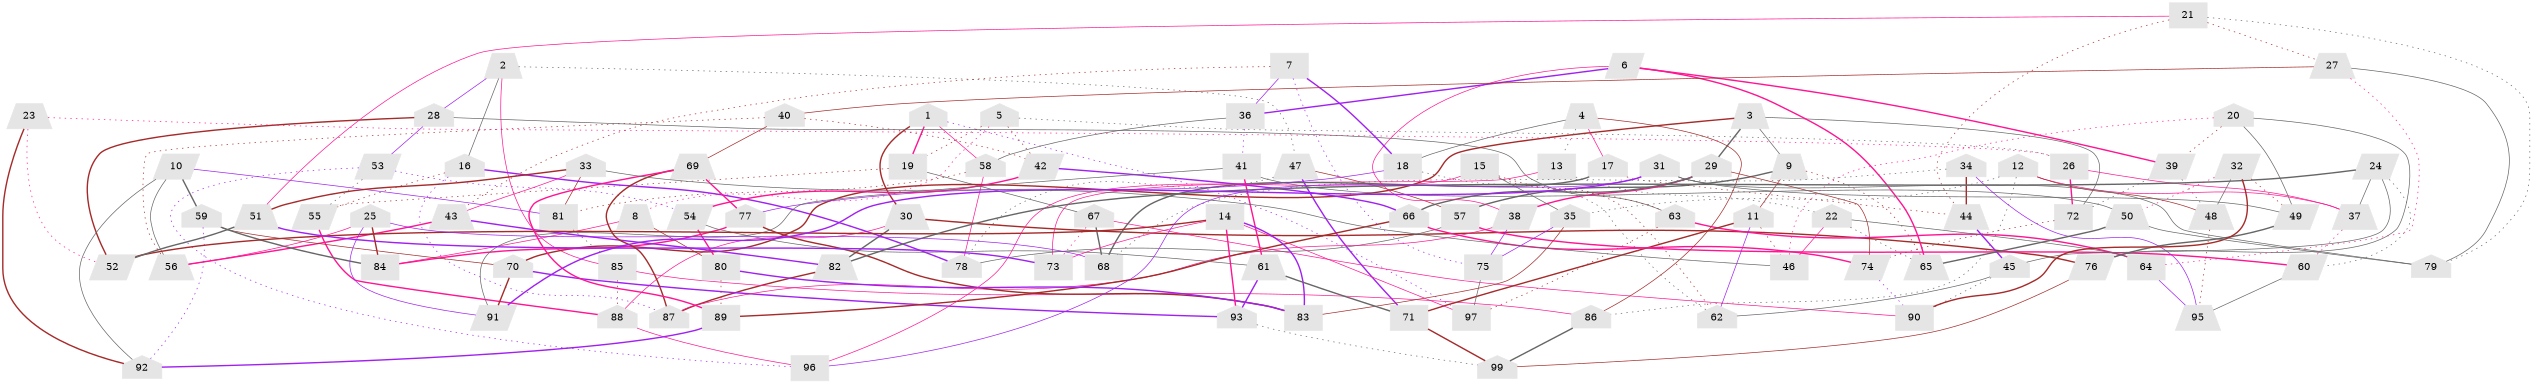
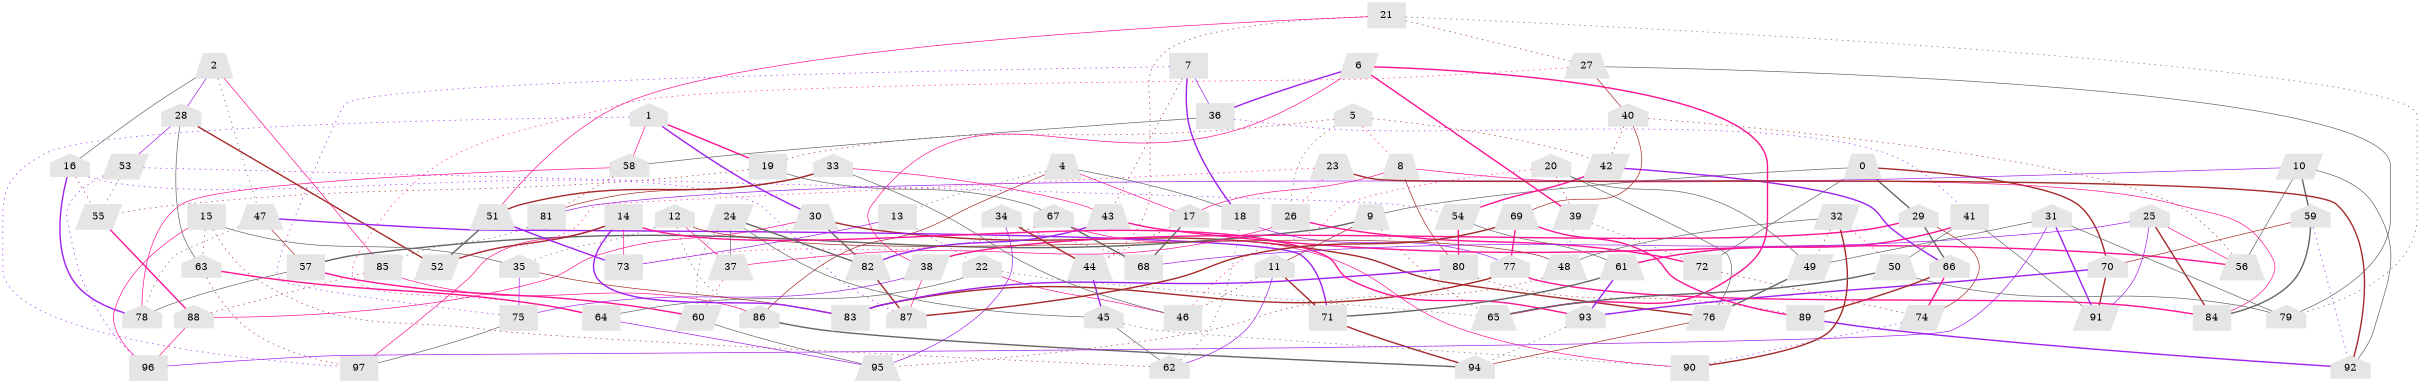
(1750, 116) -> (1863, 167)
(880, 161) -> (723, 167)
(1275, 183) -> (761, 245)
none -> (1297, 189)
(1497, 368) -> (1475, 368)
